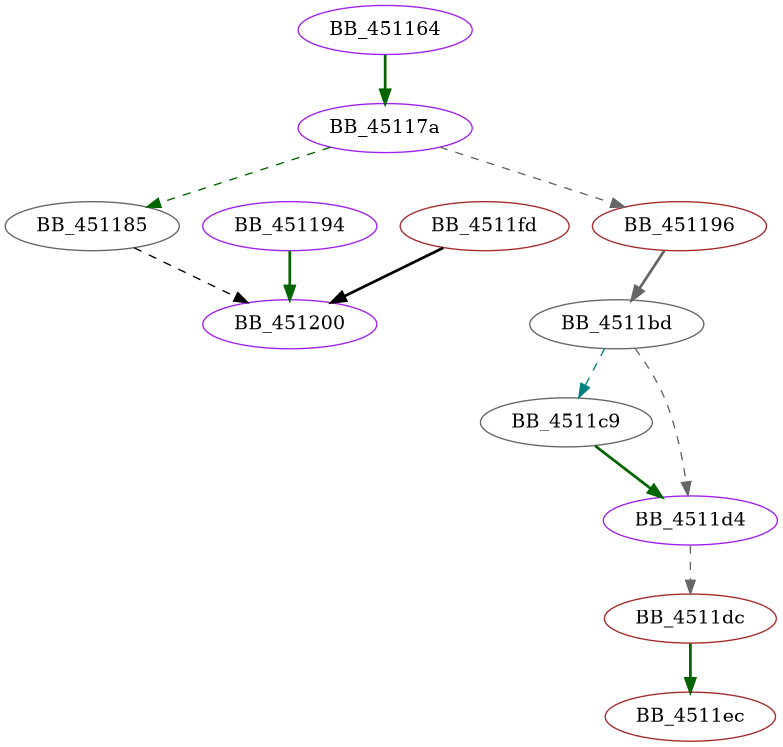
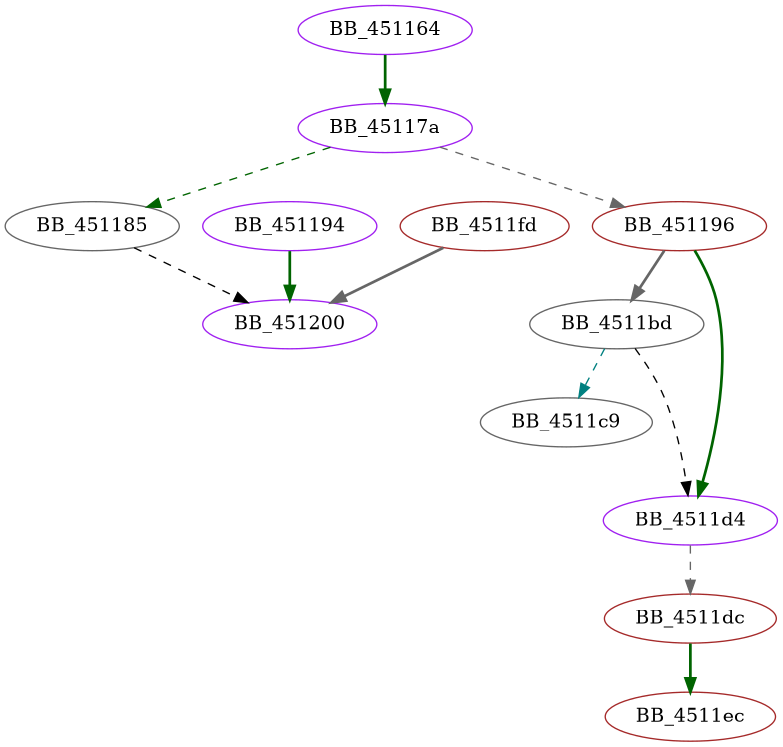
(394, 272) -> (394, 272)
(670, 412) -> (670, 412)
(623, 467) -> (722, 365)
